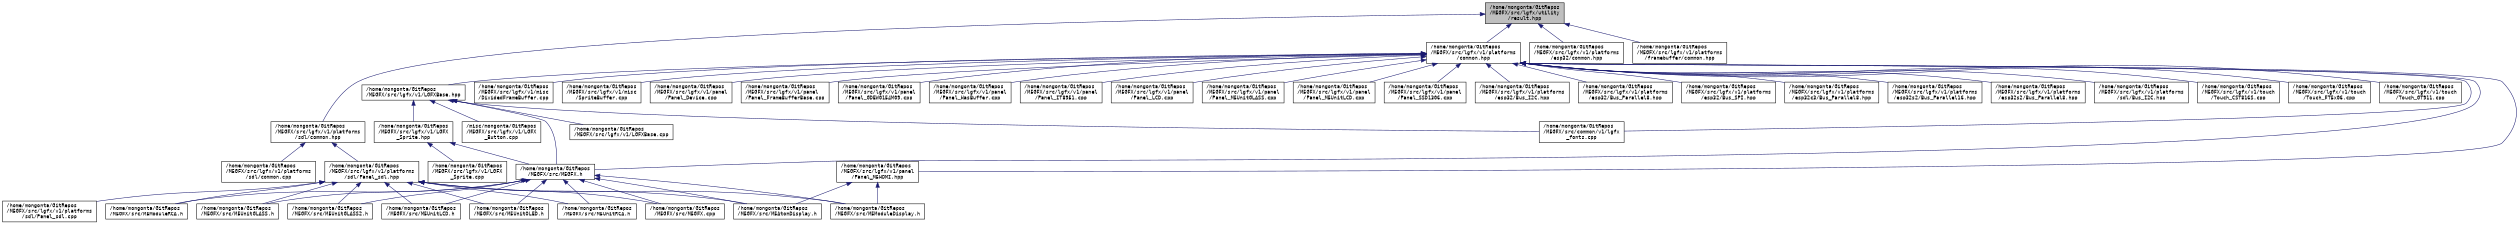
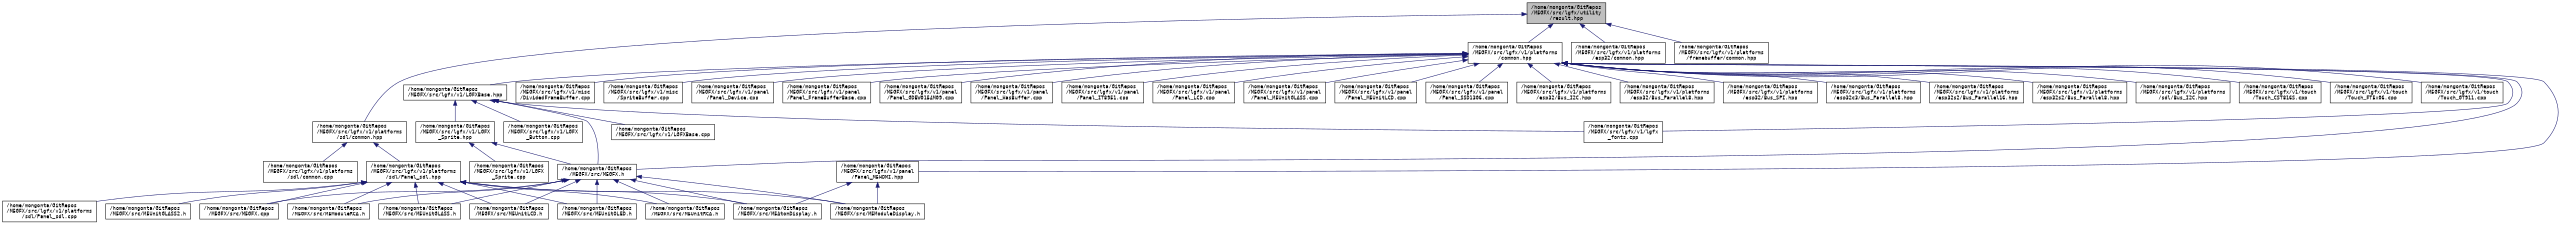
(501, 132) -> (543, 132)
(1582, 132) -> (1623, 132)
(421, 194) -> none
